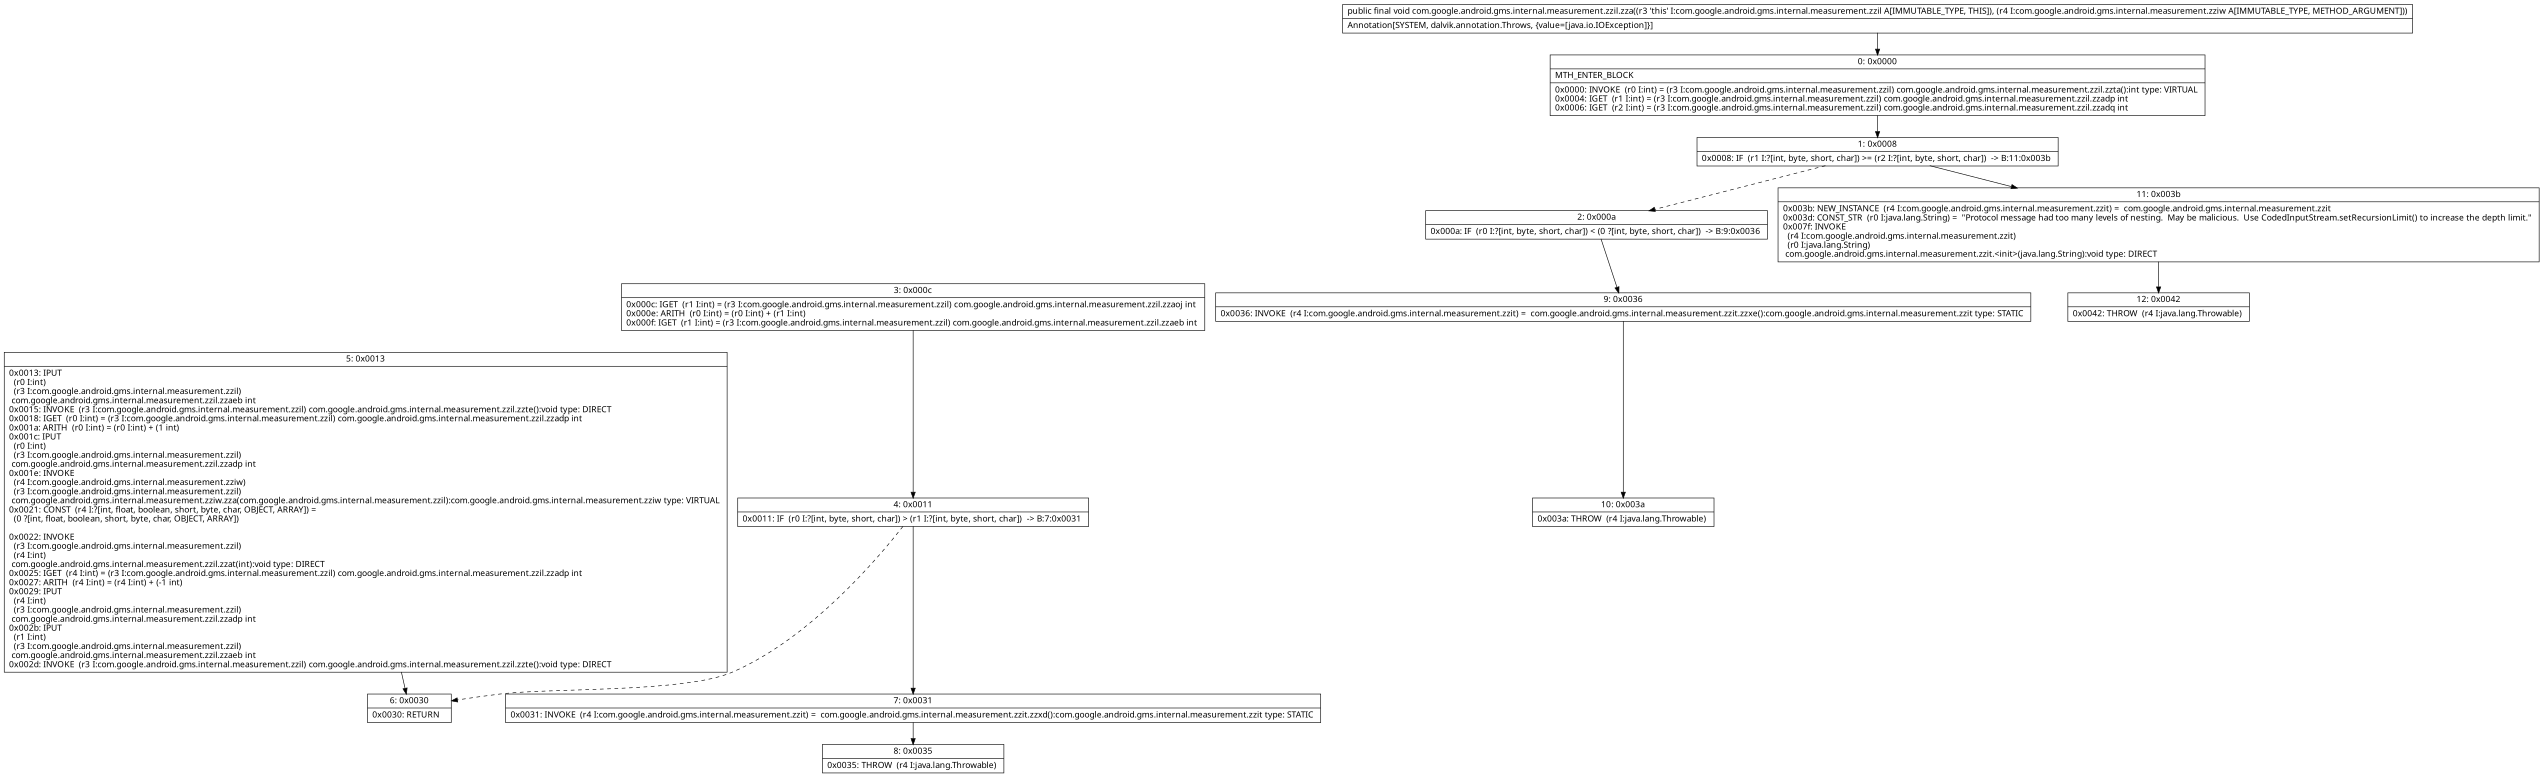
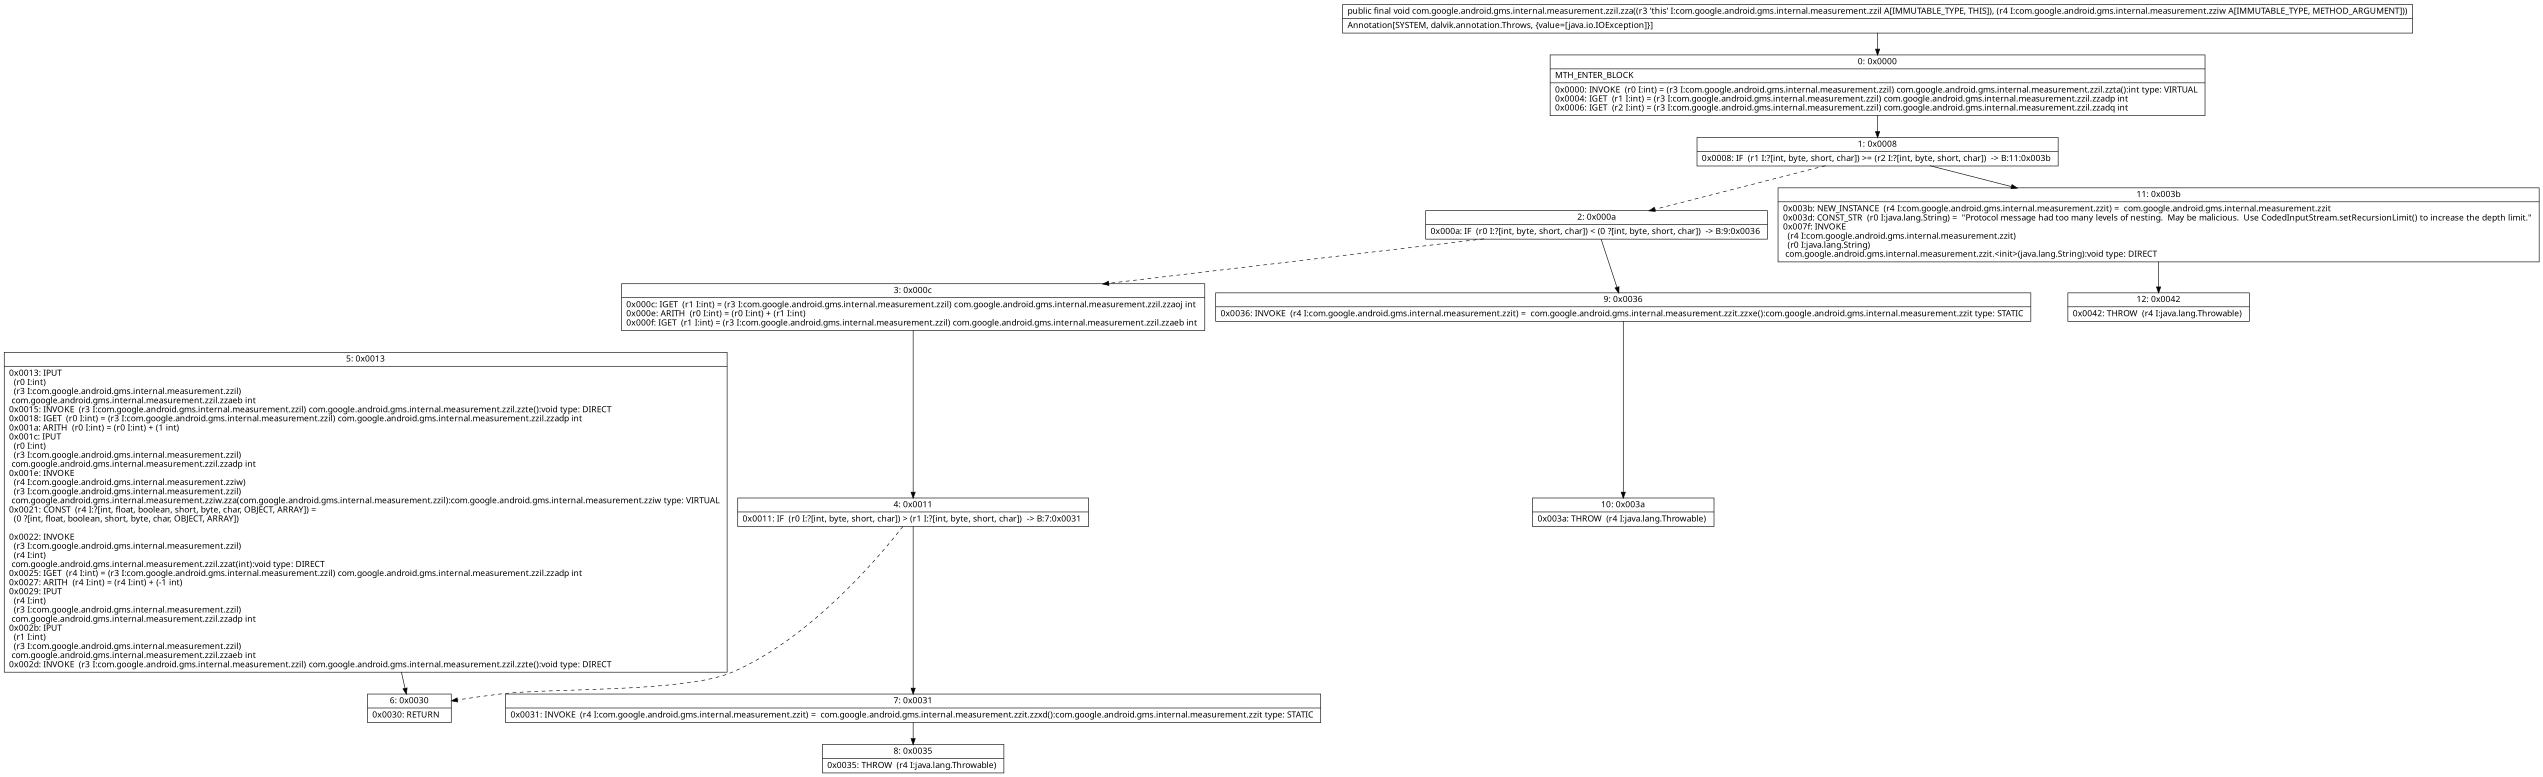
none -> (1296, 261)
